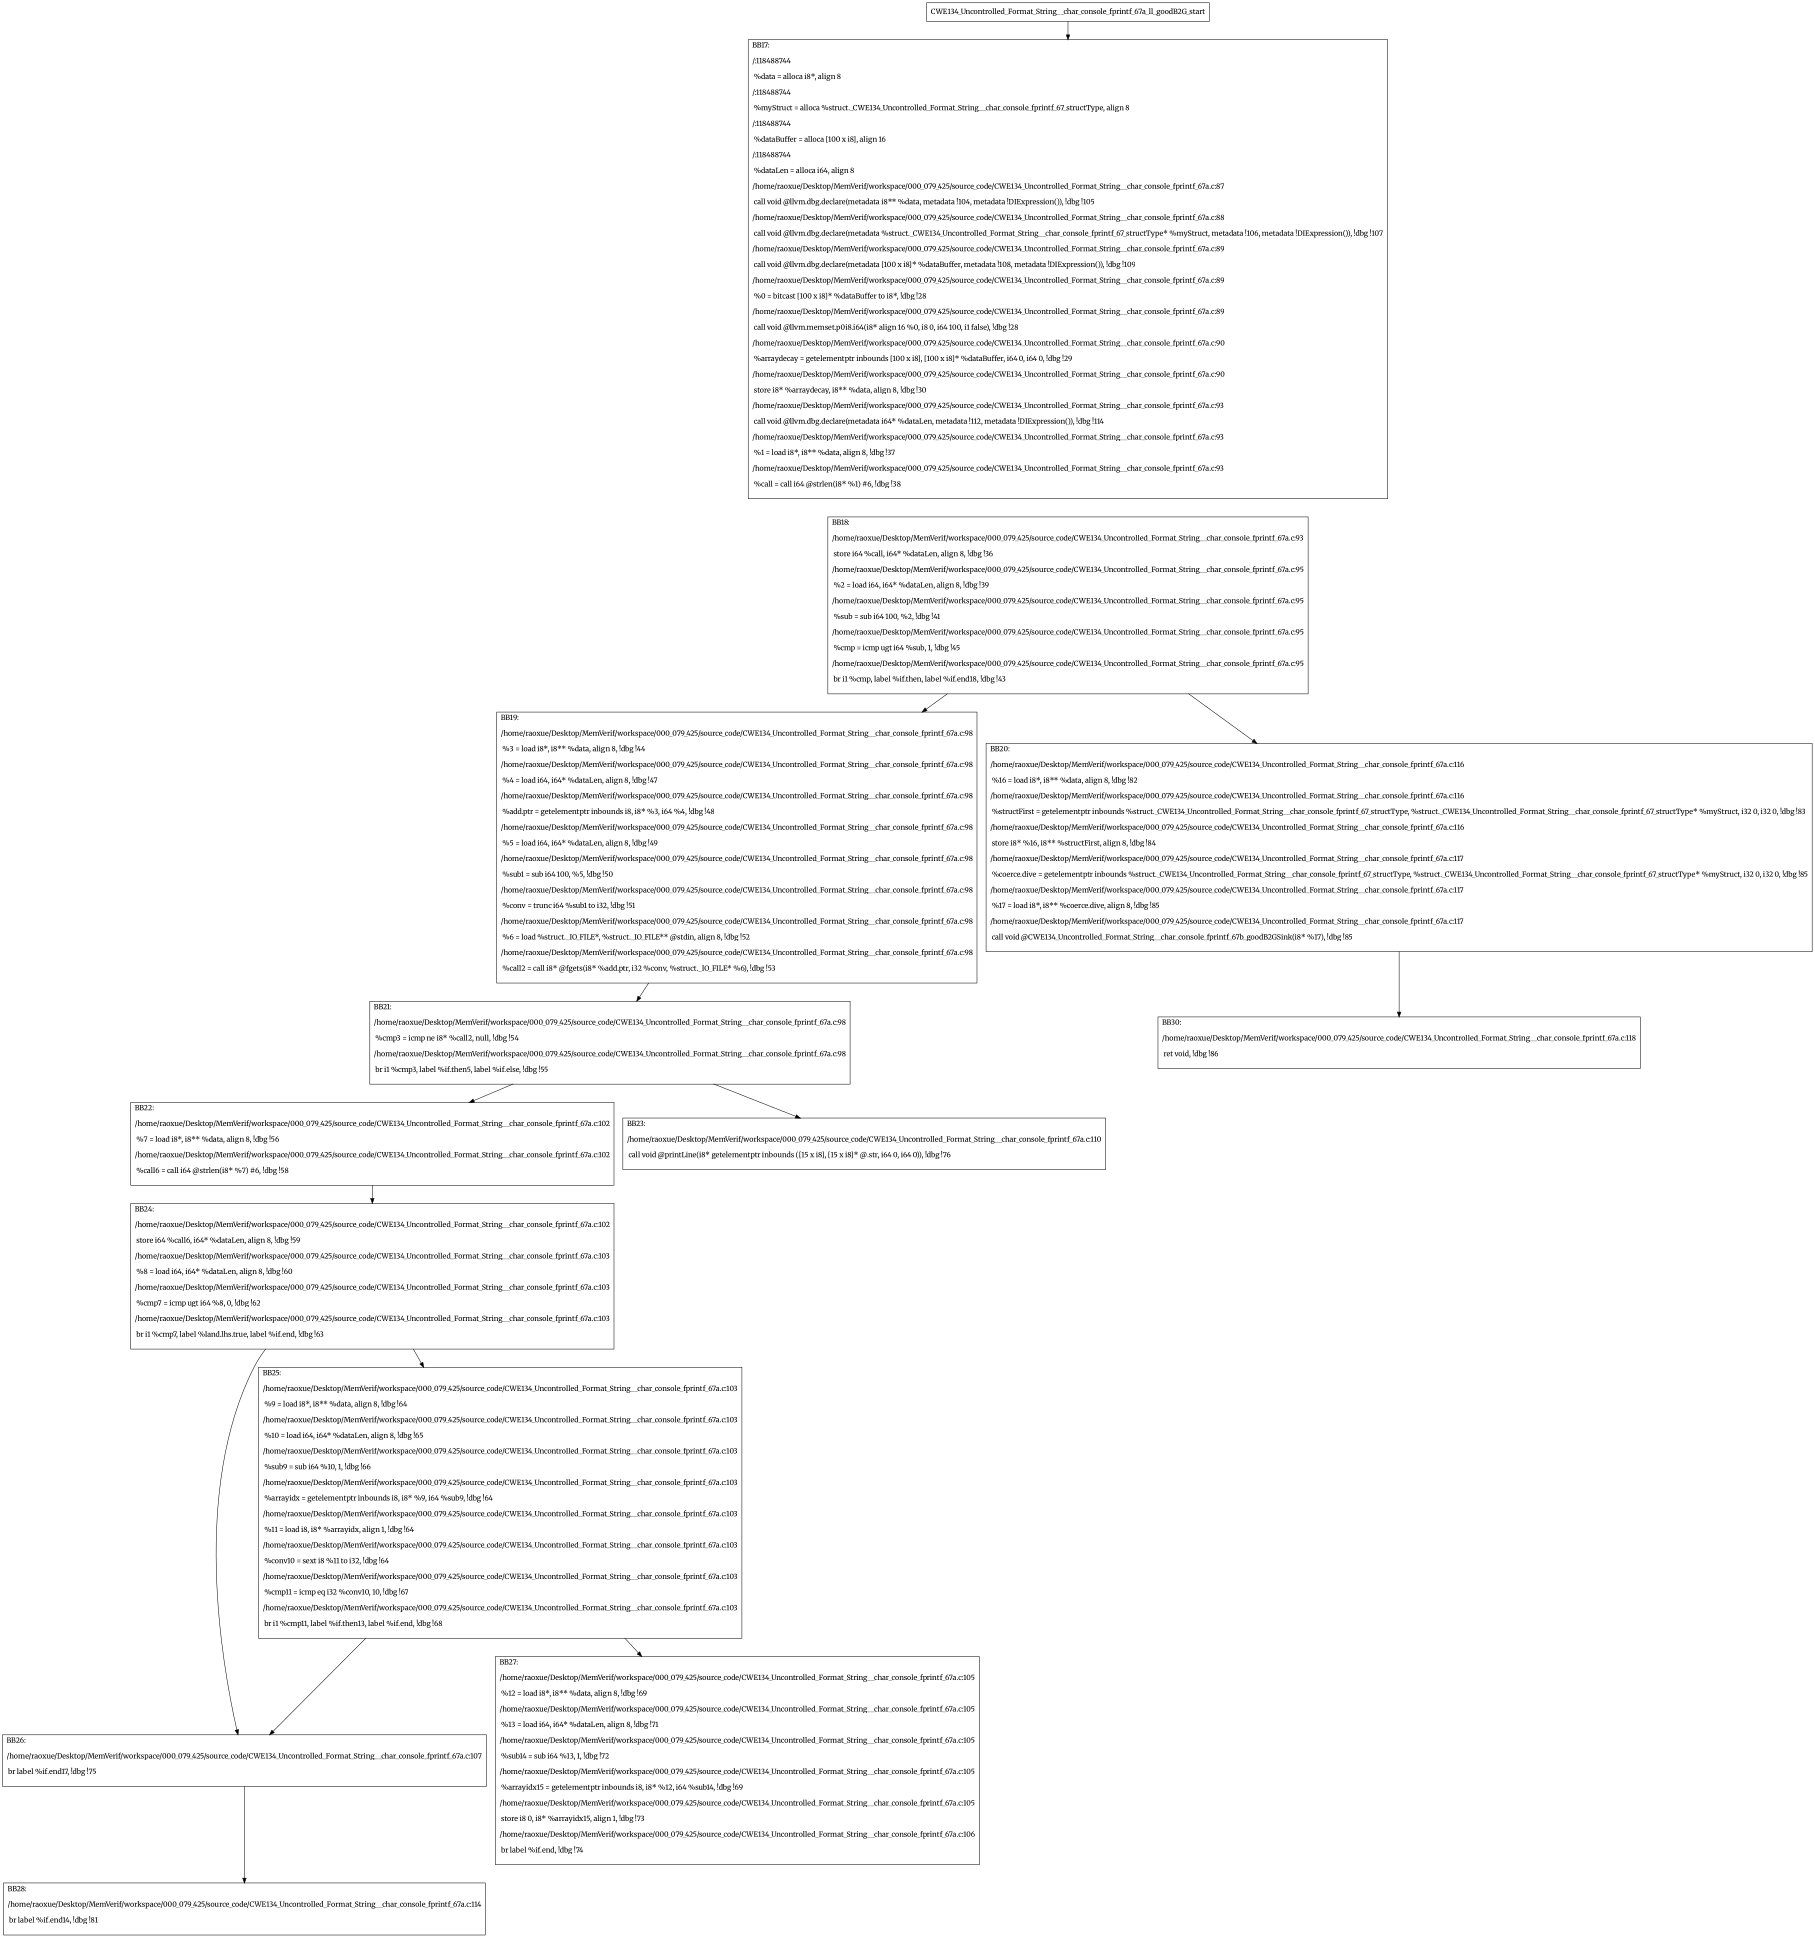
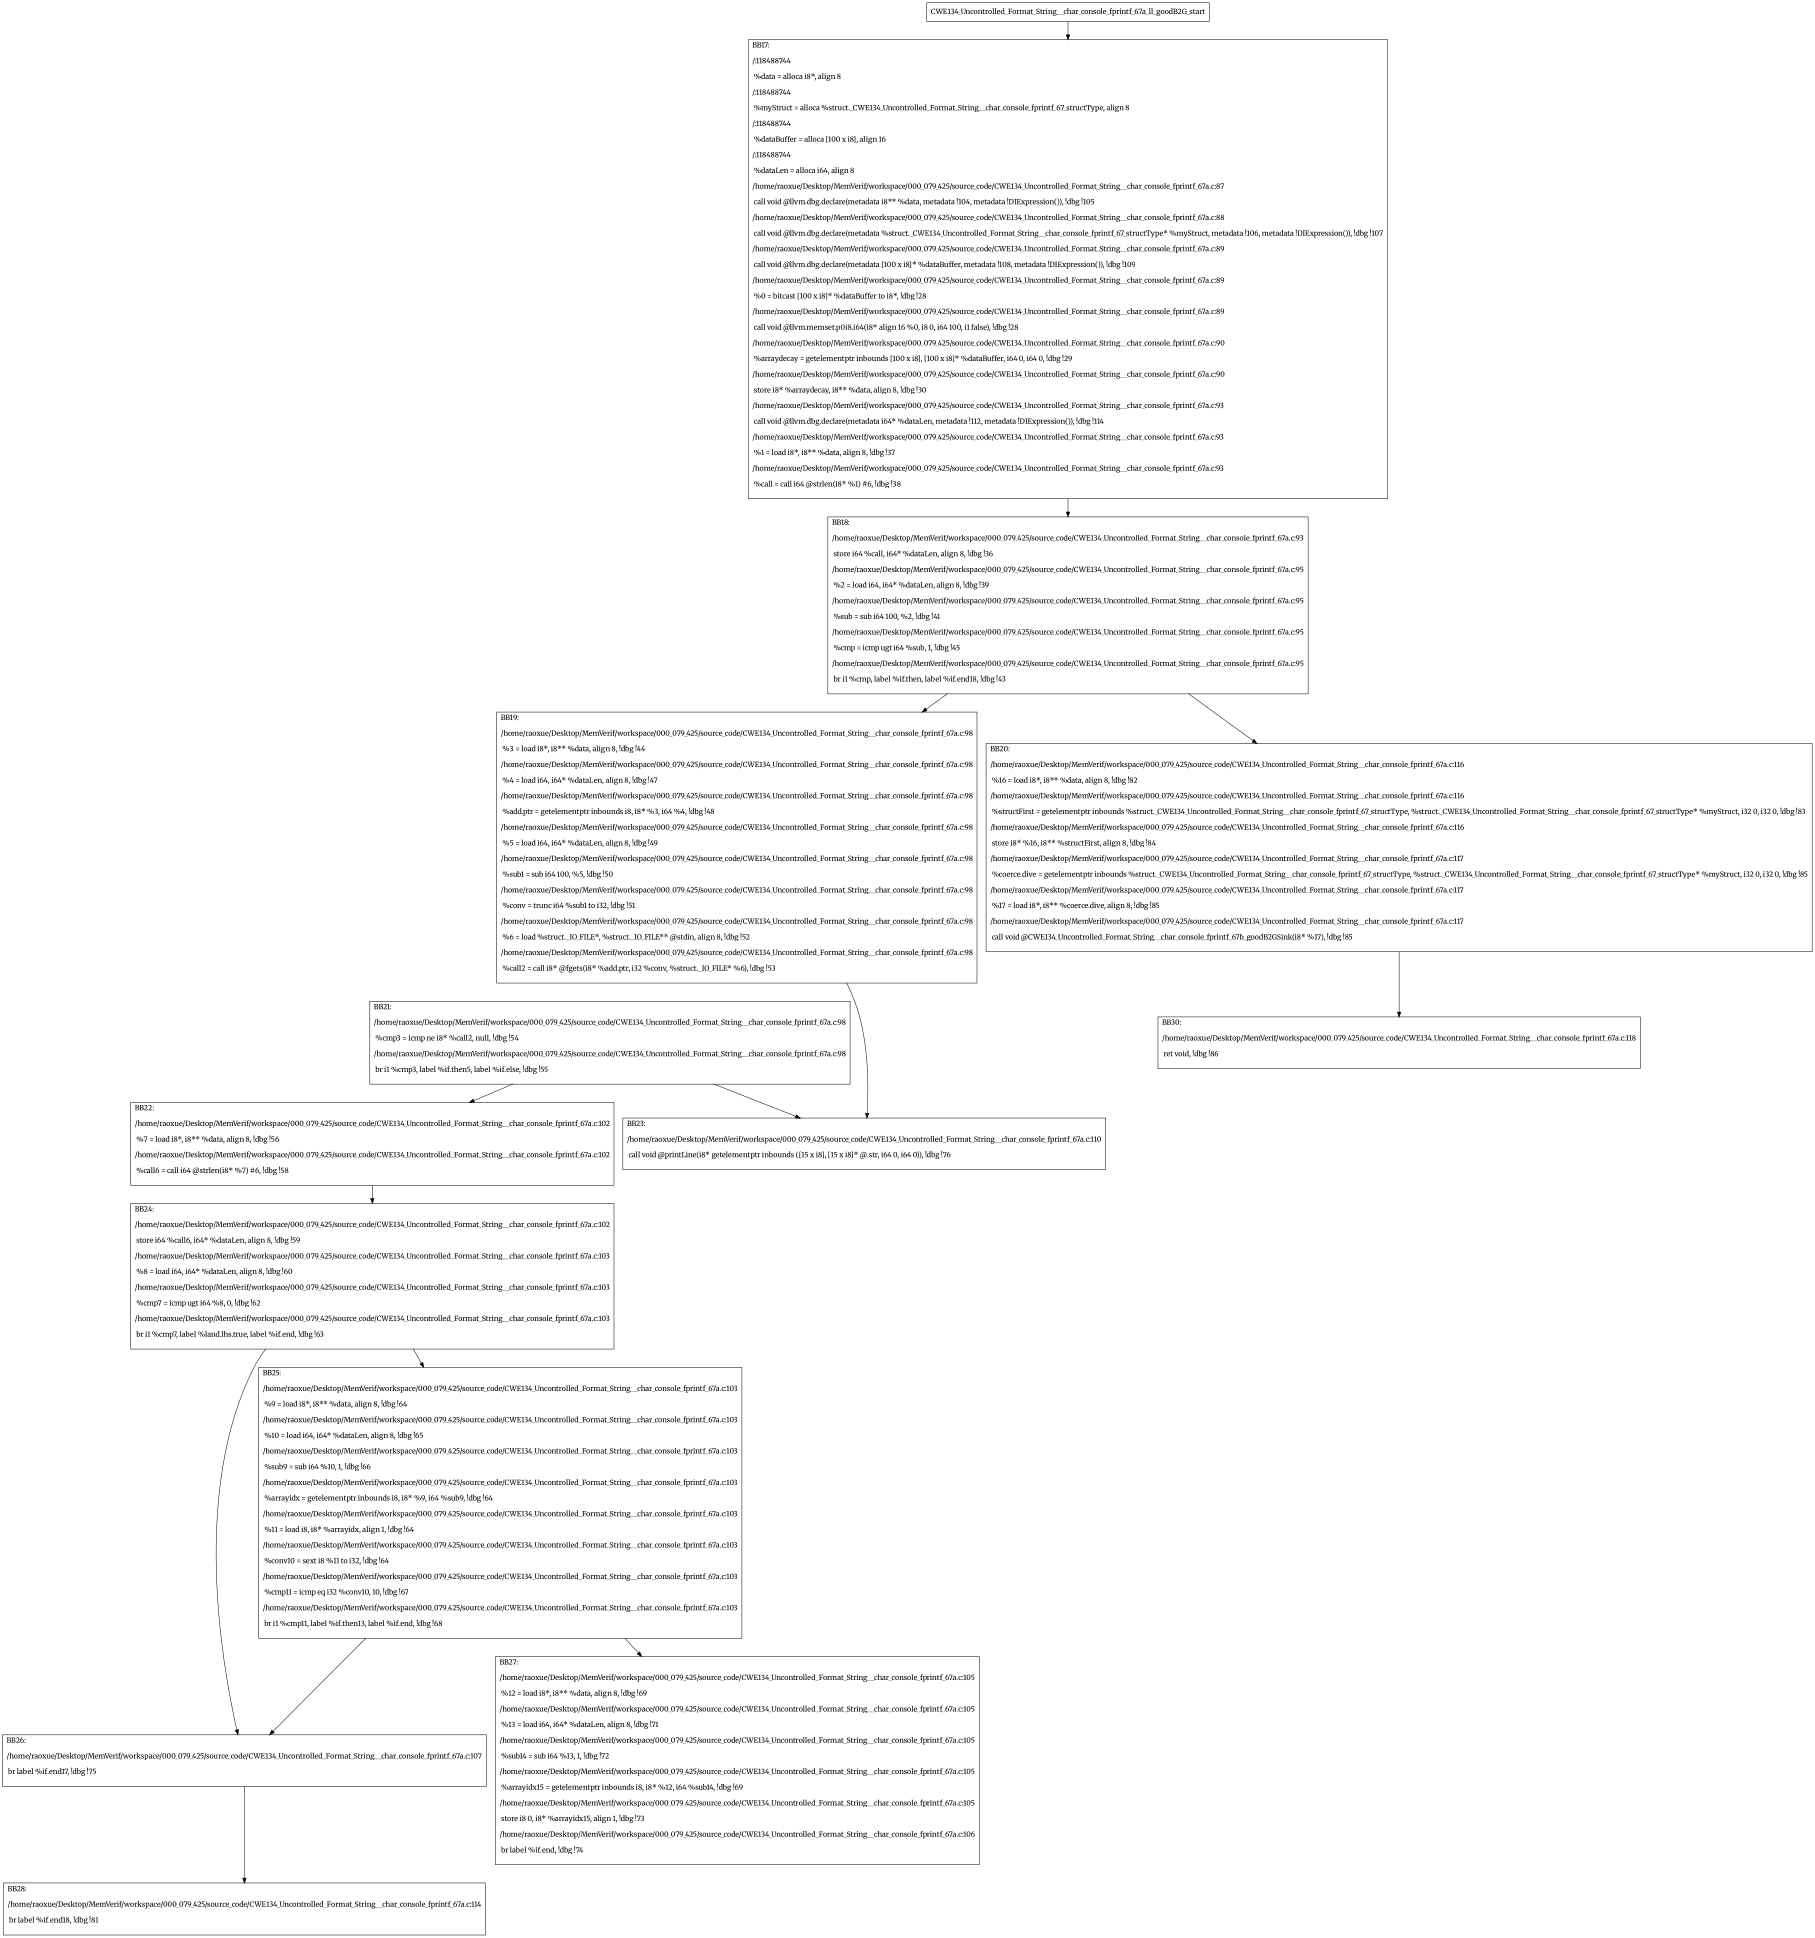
none -> (1068, 505)
(644, 990) -> (865, 1047)
(53, 1920) -> (53, 1920)
